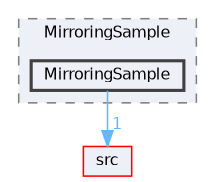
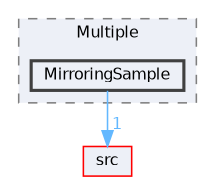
(108, 34) -> (108, 34)
